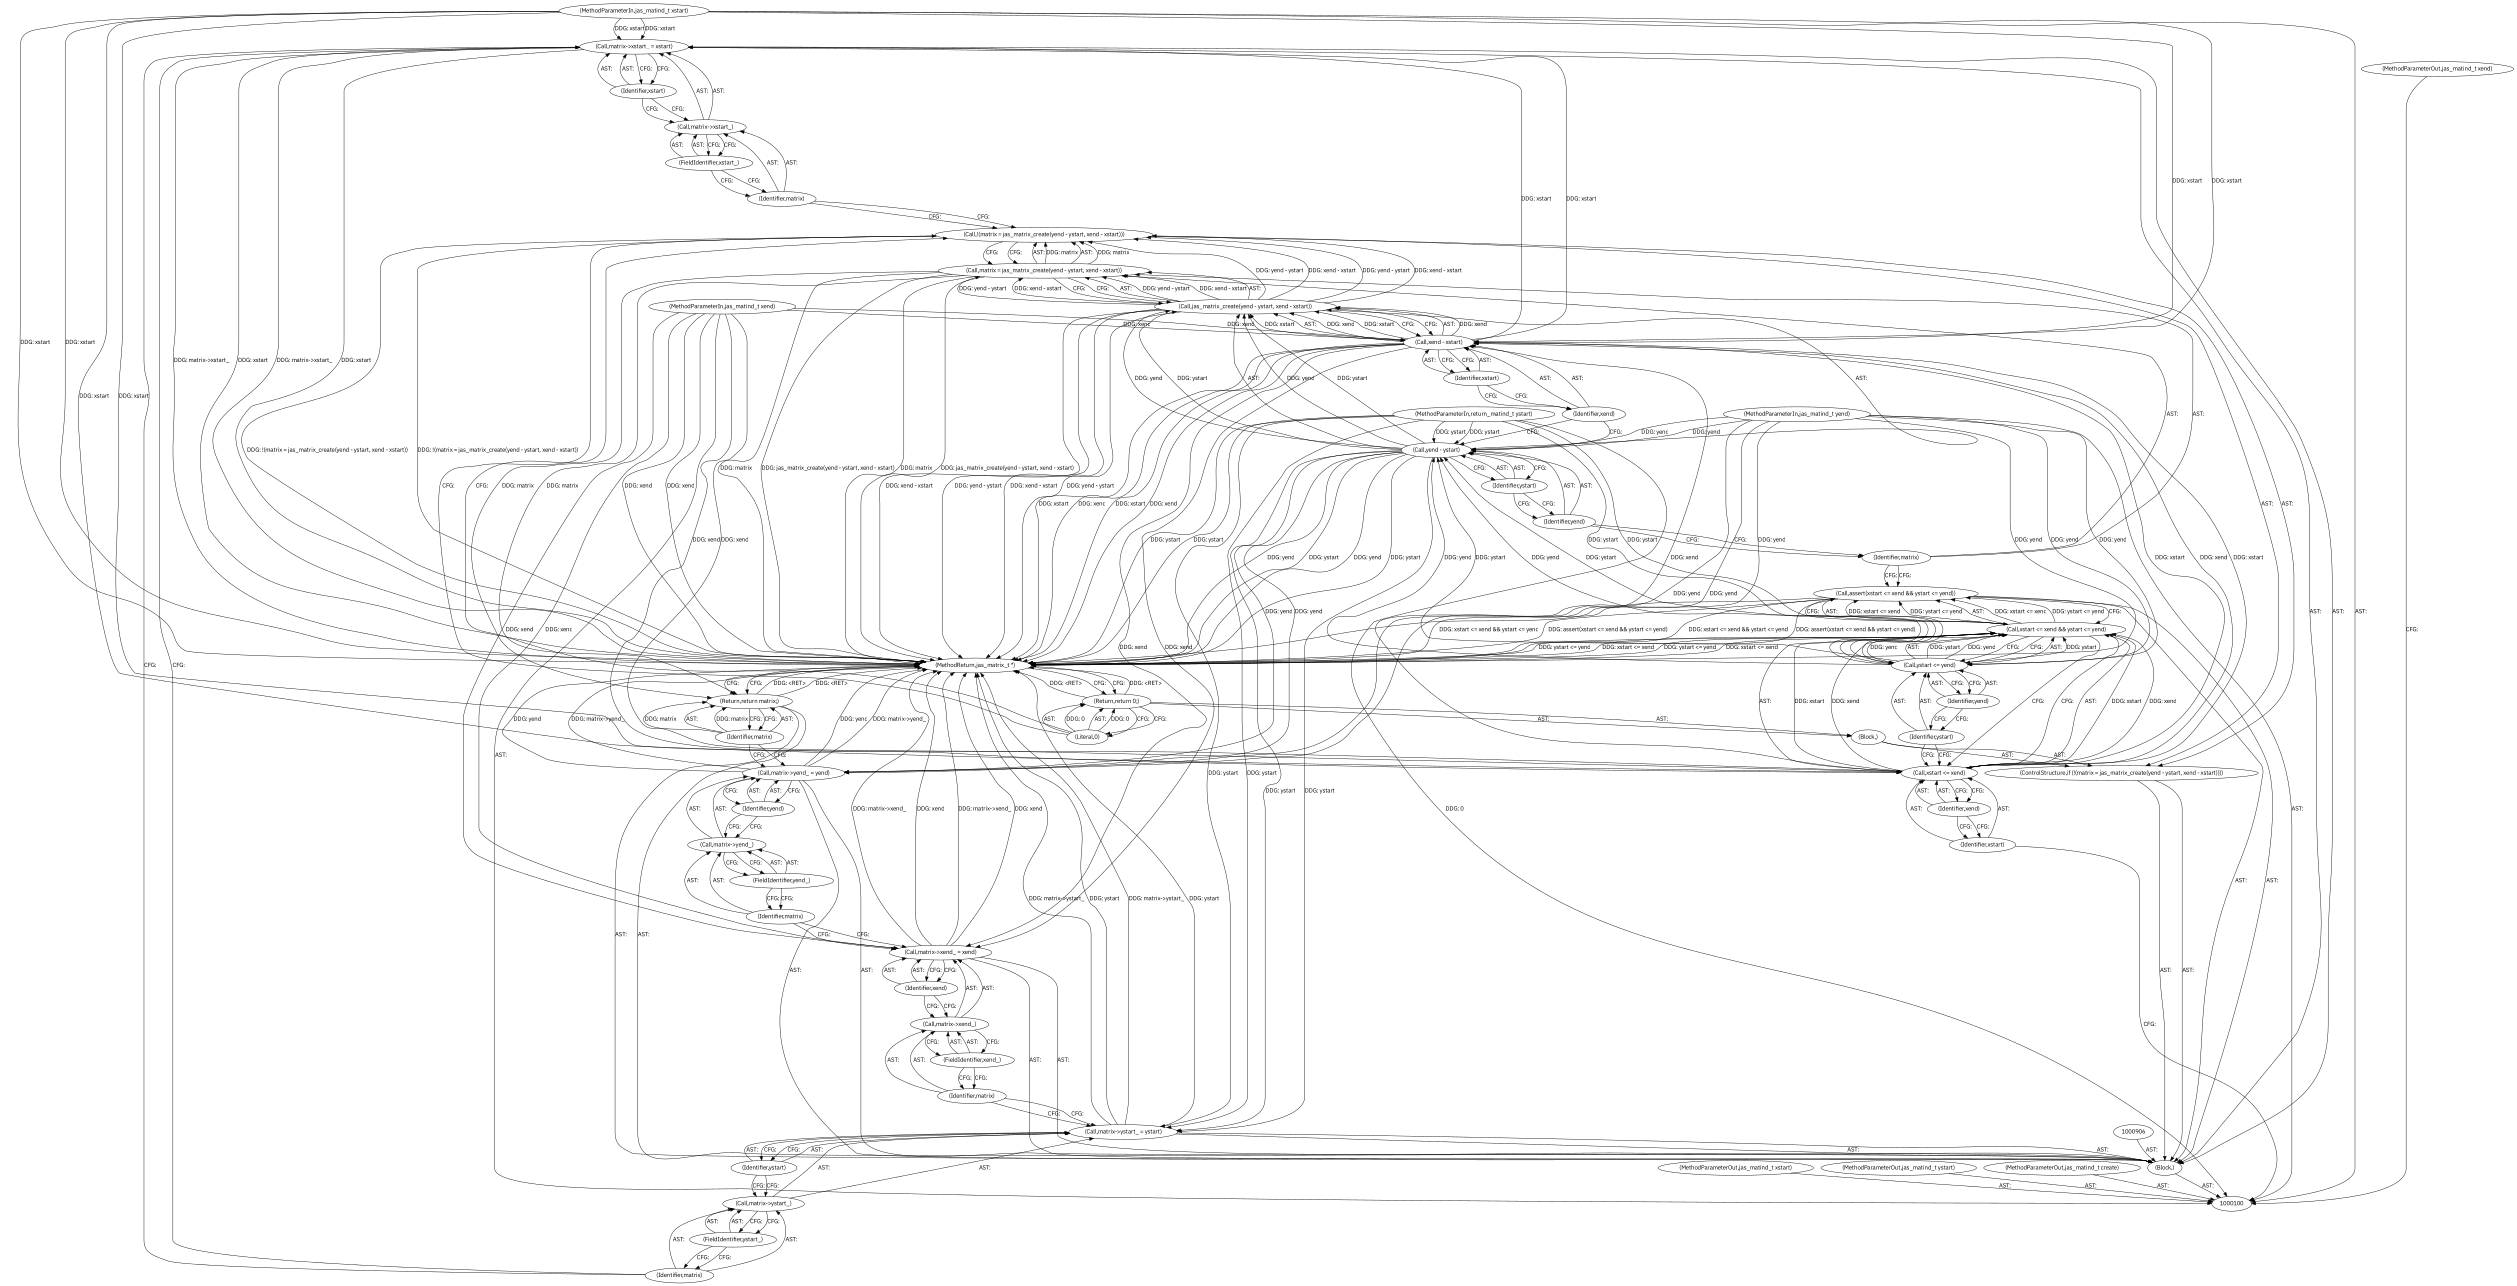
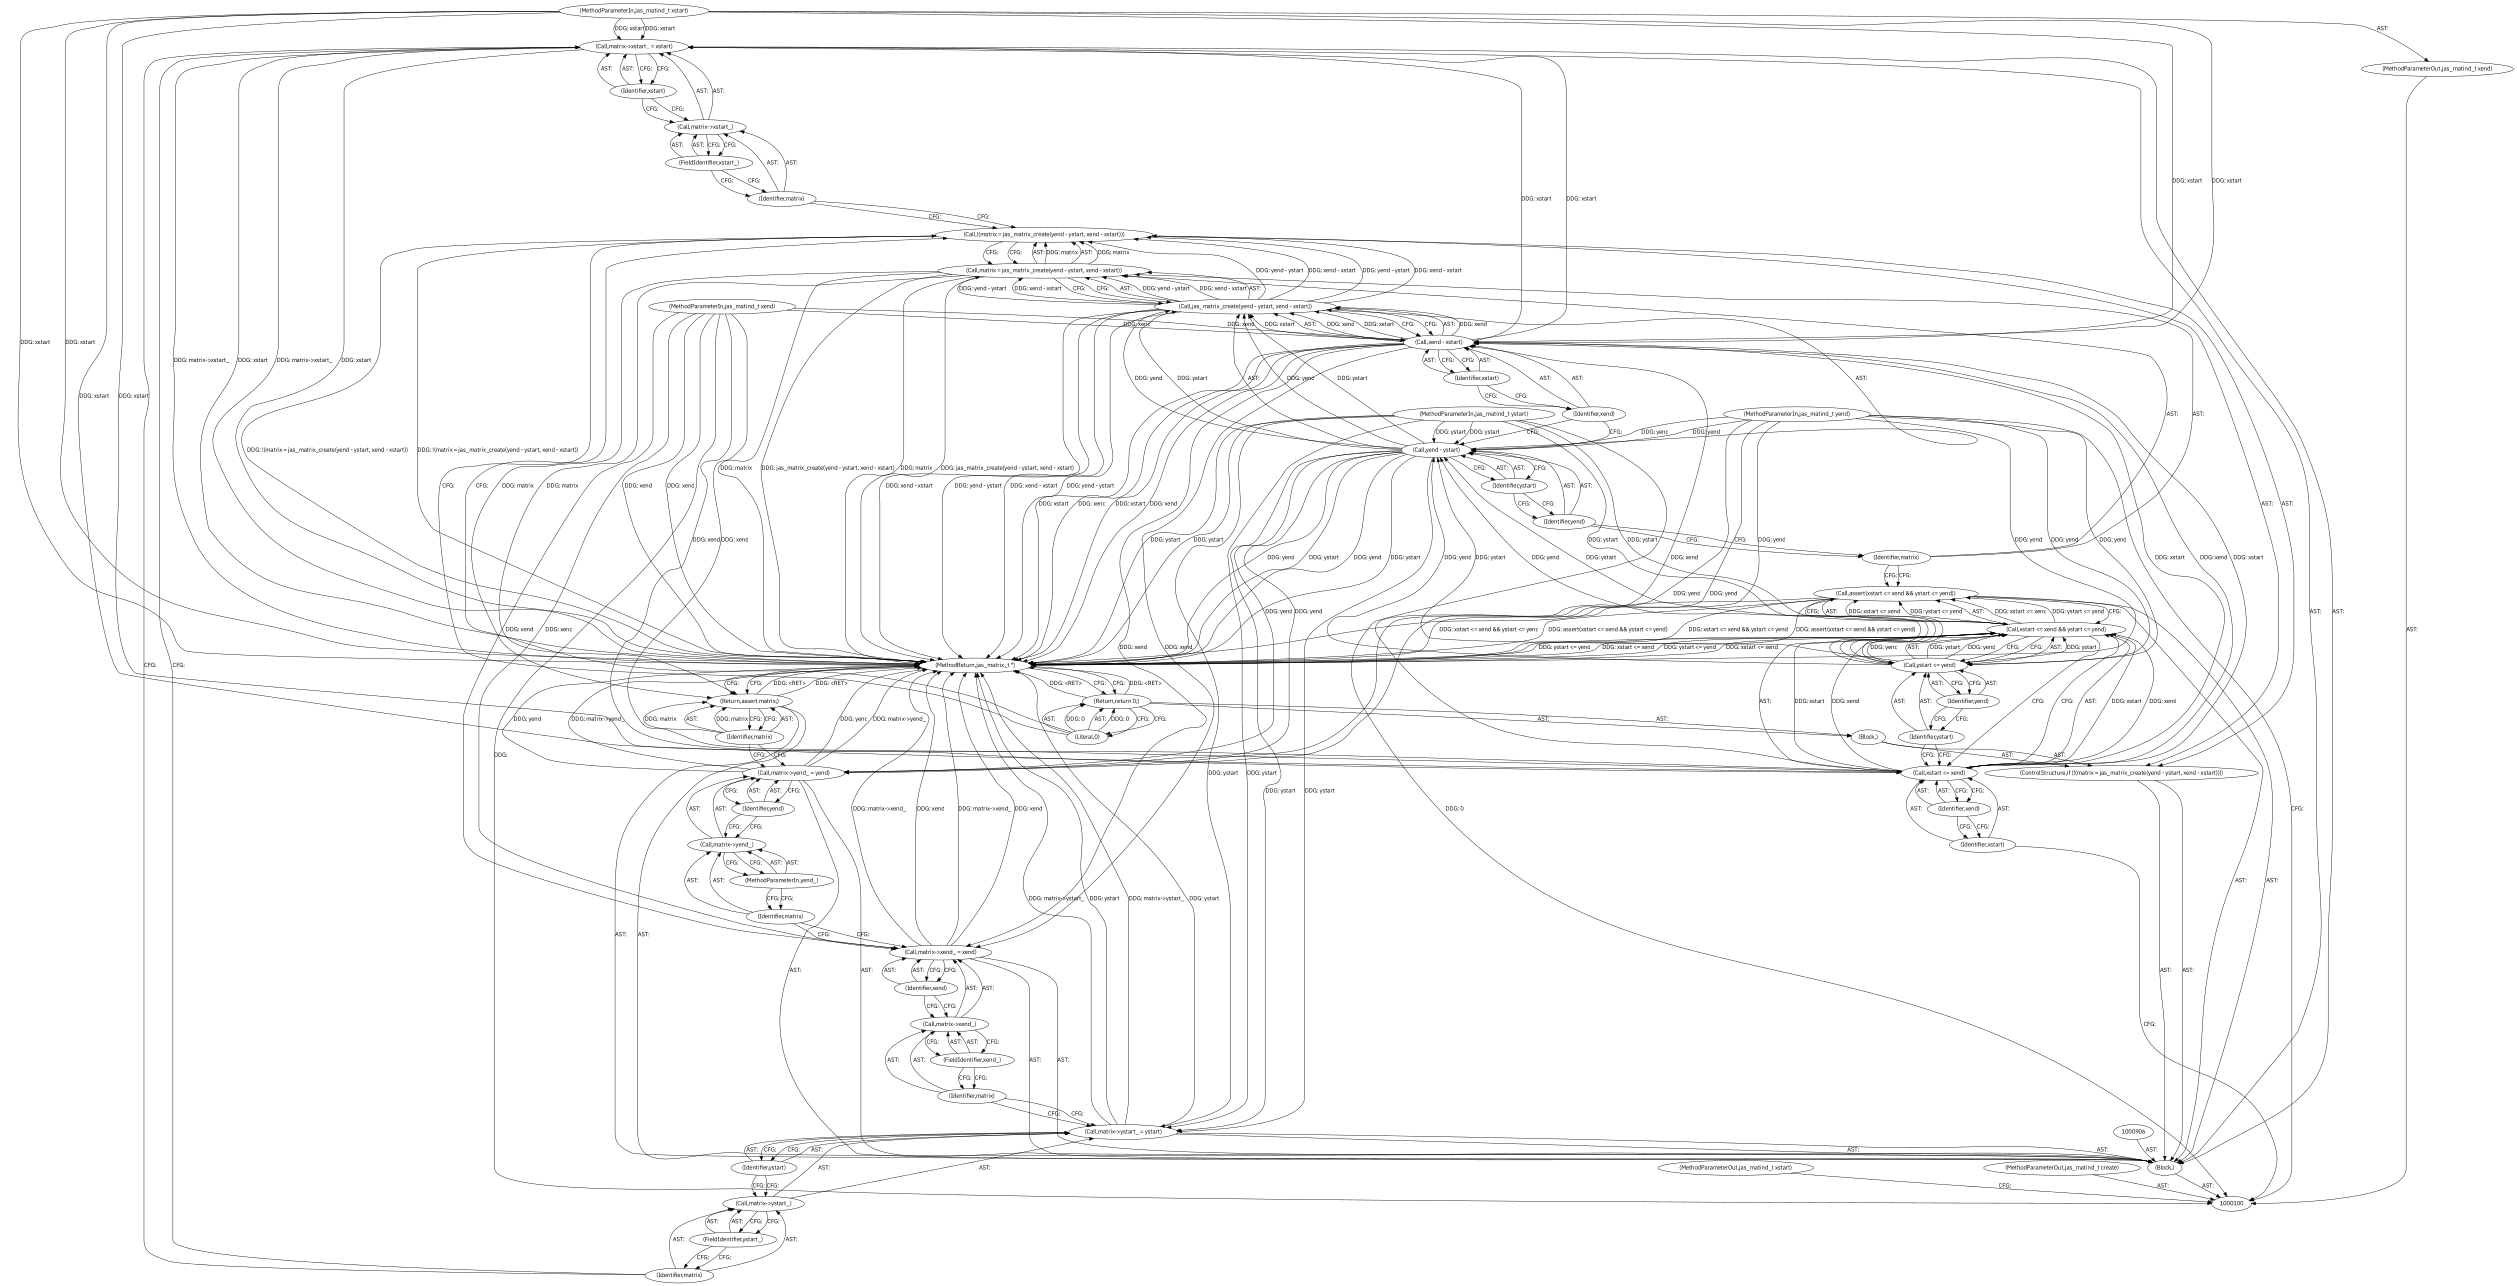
(2078, 24) -> (1571, 14)
(1474, 414) -> (1474, 414)
(2413, 630) -> (2413, 630)
(750, 701) -> (750, 701)
(502, 755) -> (502, 755)
(2298, 809) -> (2298, 809)
(782, 881) -> (782, 881)
(1899, 1168) -> none
(2006, 1186) -> (2006, 1186)
